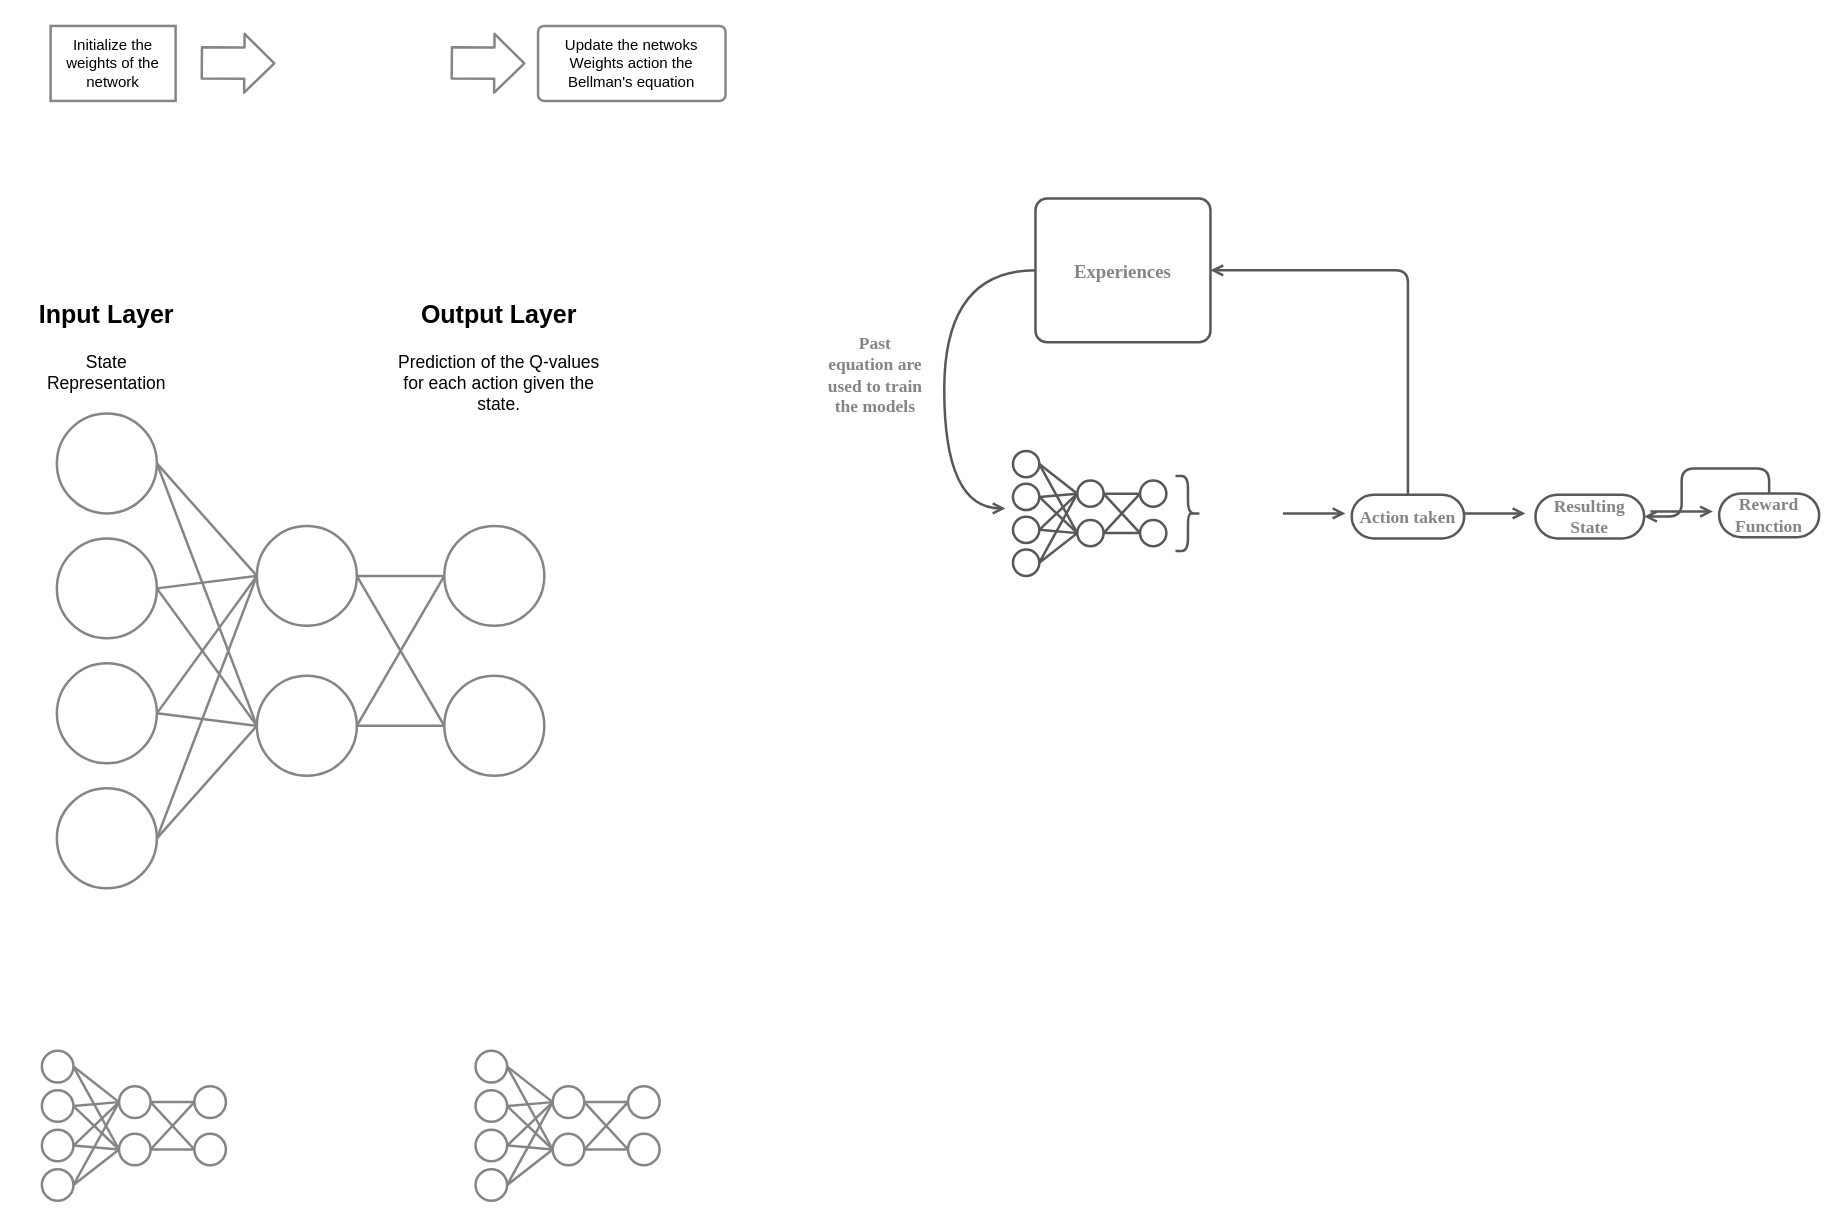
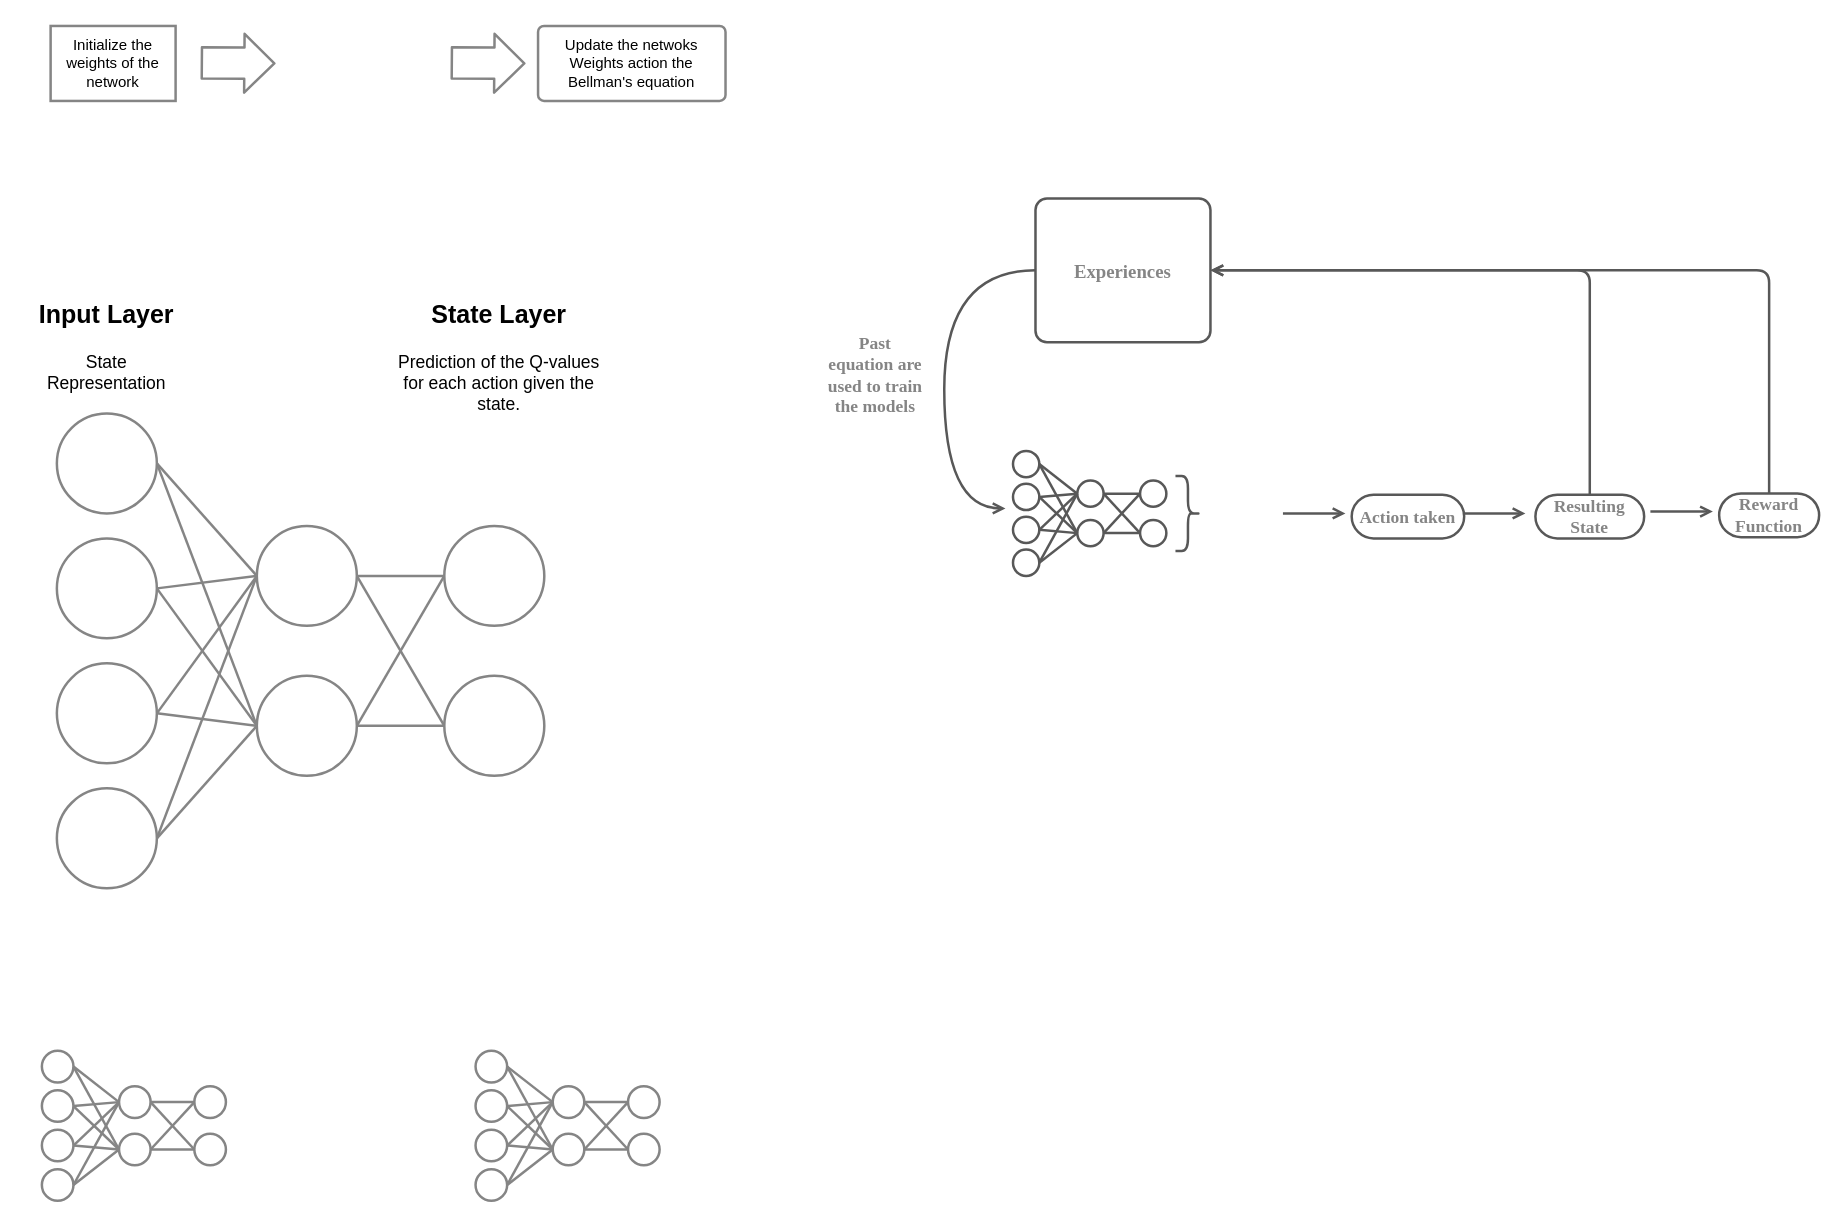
(499, 312) -> (499, 312)
(1408, 385) -> none
none -> (1590, 385)
(1696, 468) -> (1769, 288)
